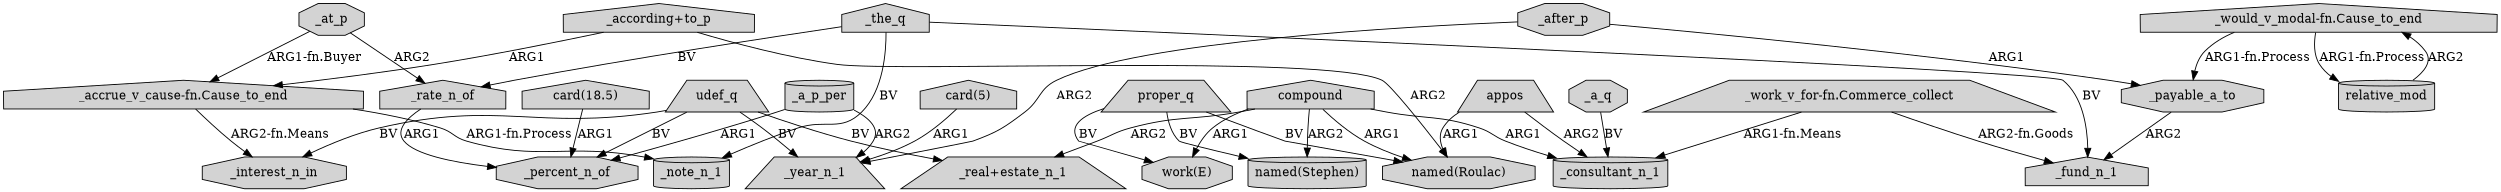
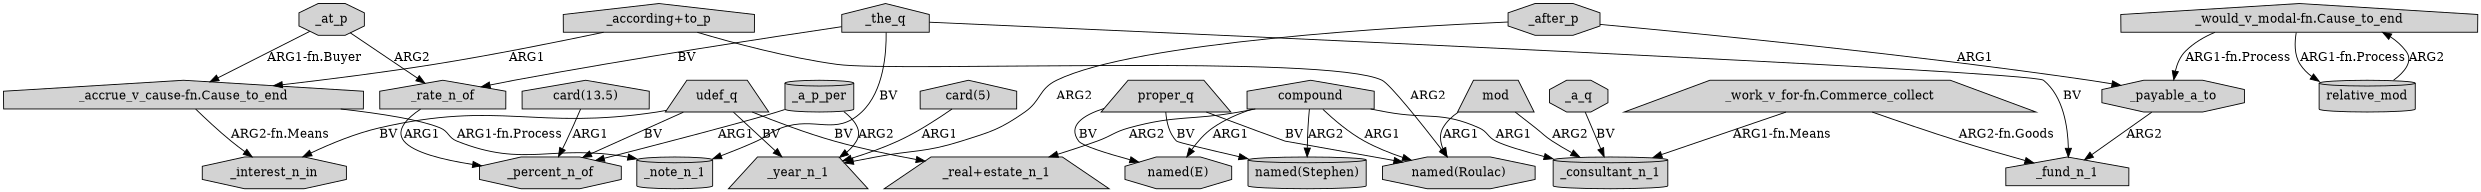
(586, 96) -> (586, 96)
(1506, 96) -> (1496, 96)
(1187, 173) -> (1178, 173)
